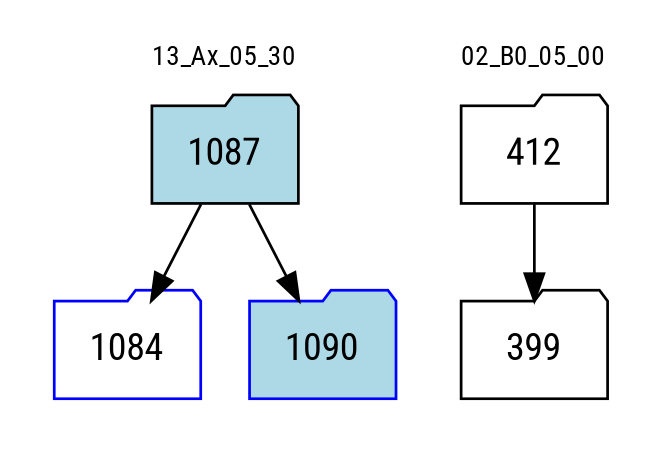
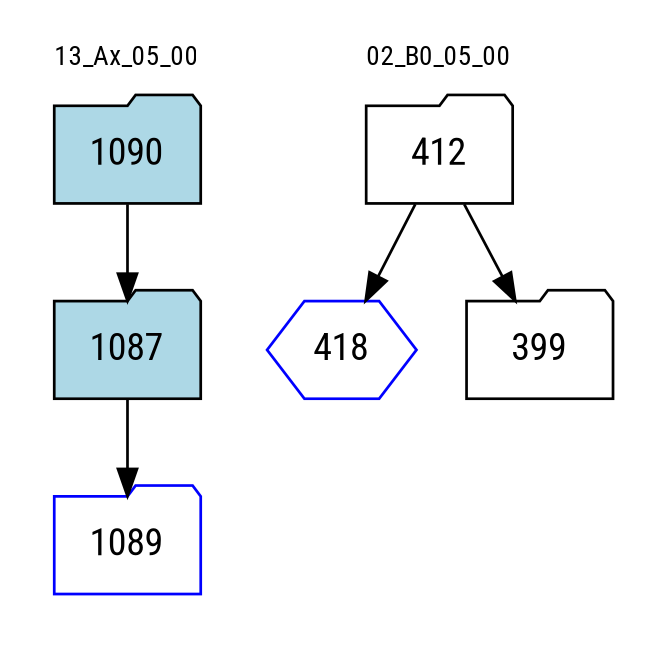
(225, 58) -> (127, 58)
(268, 240) -> (127, 239)
(127, 350) -> (127, 545)
(323, 350) -> (127, 155)
none -> (342, 350)
